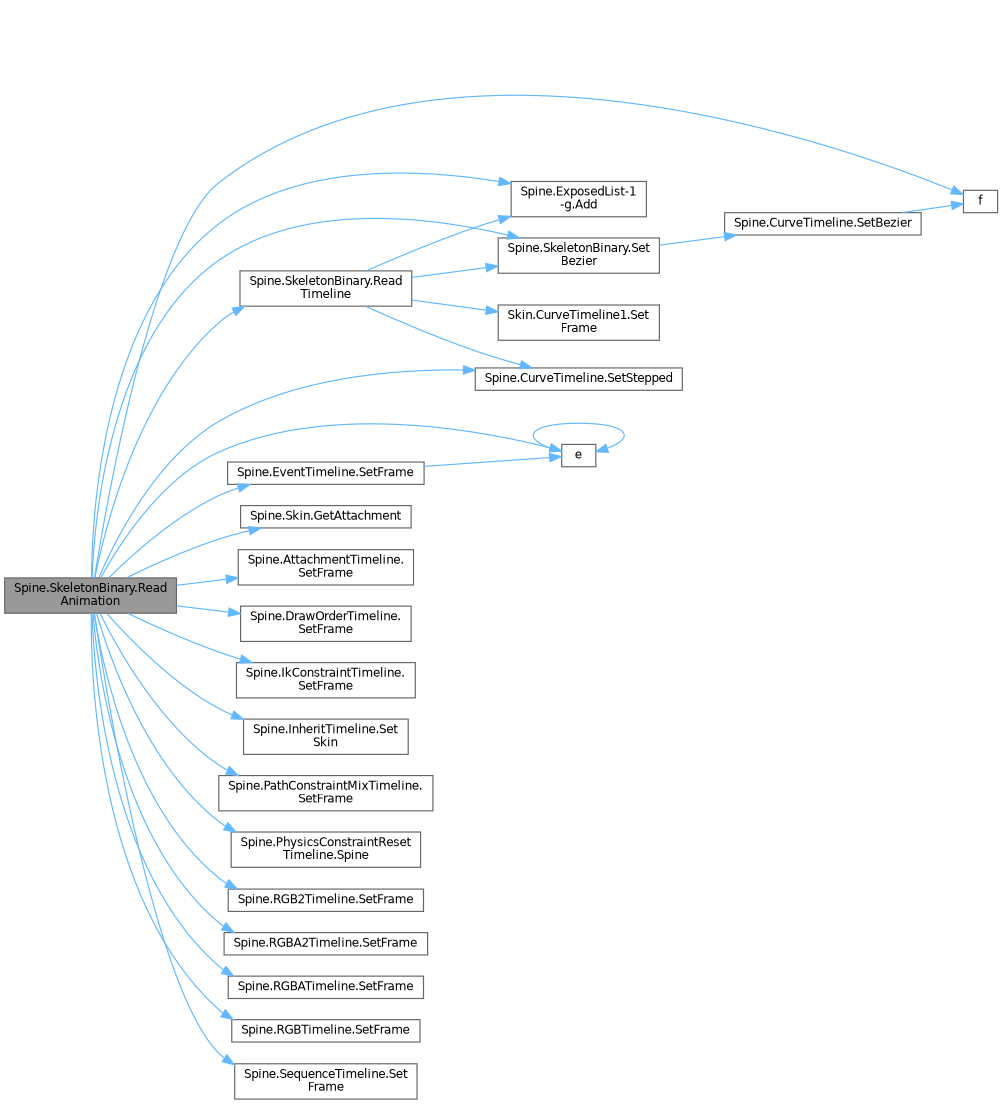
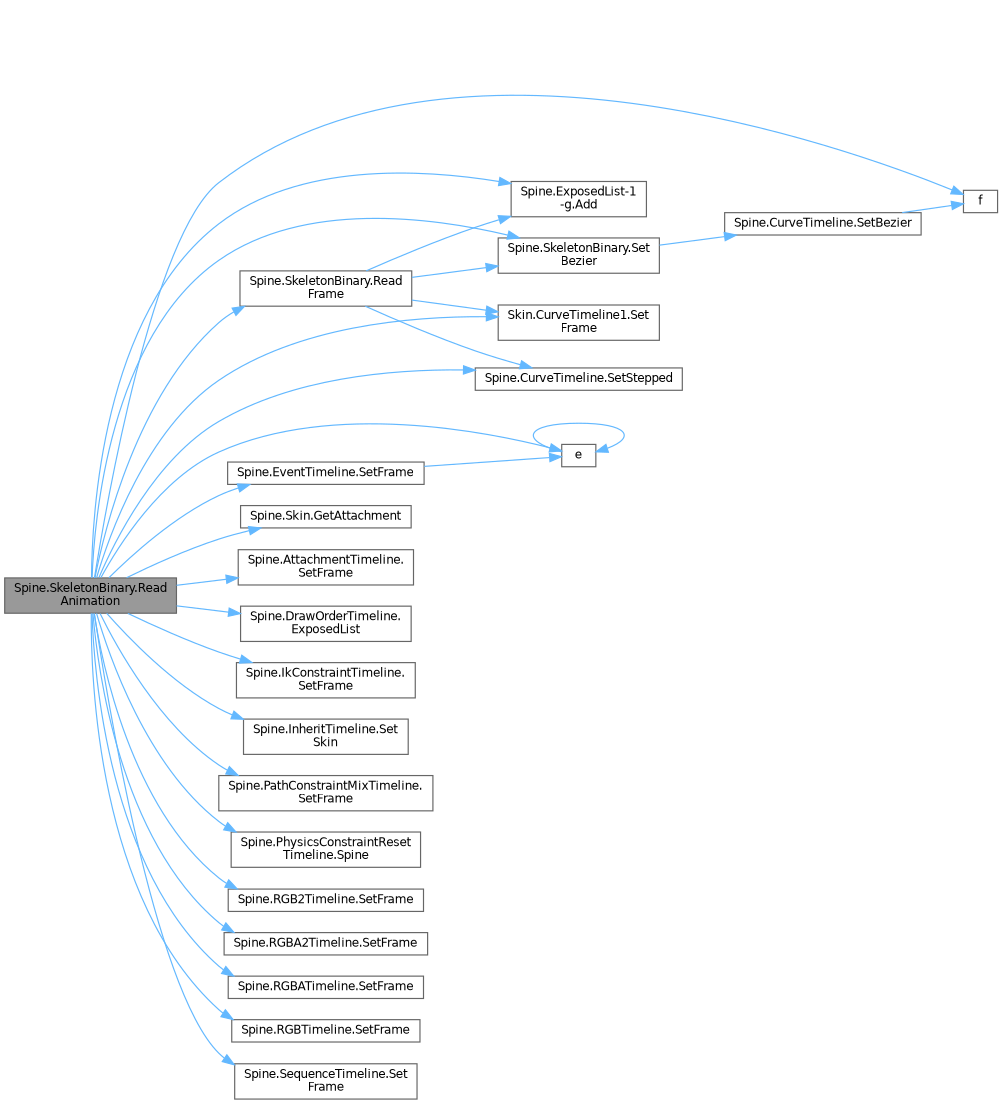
(326, 289) -> (326, 289)
none -> (237, 370)
(326, 624) -> (326, 624)
